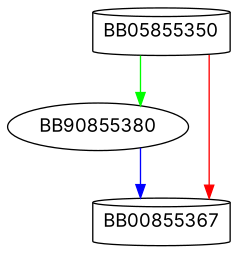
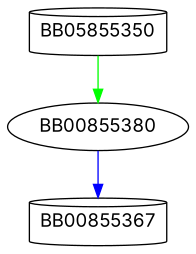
(209, 120) -> none
(98, 127) -> (98, 127)
